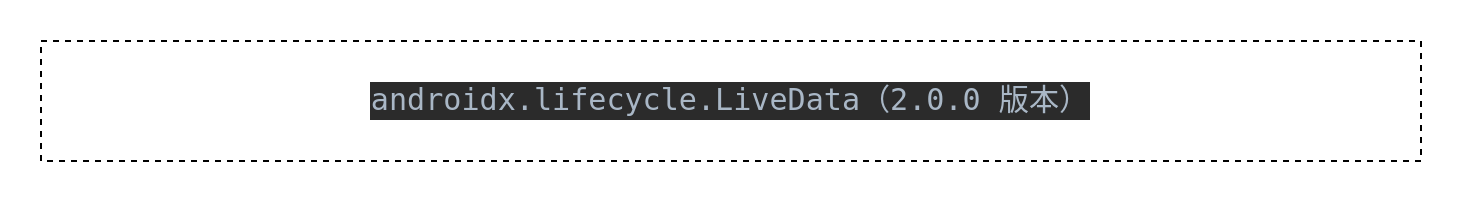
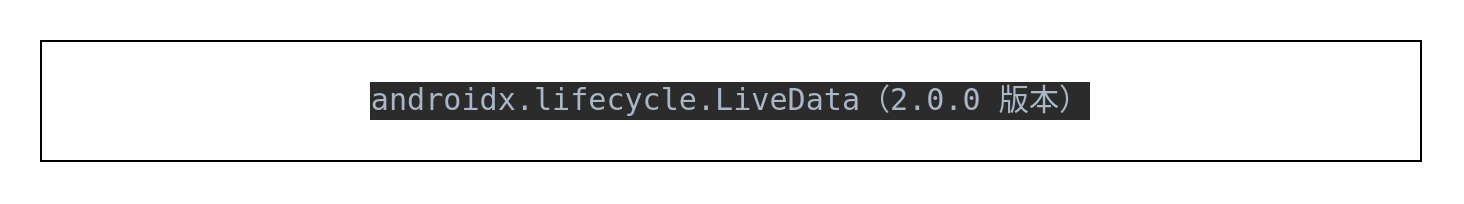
(731, 101) -> (731, 101)
